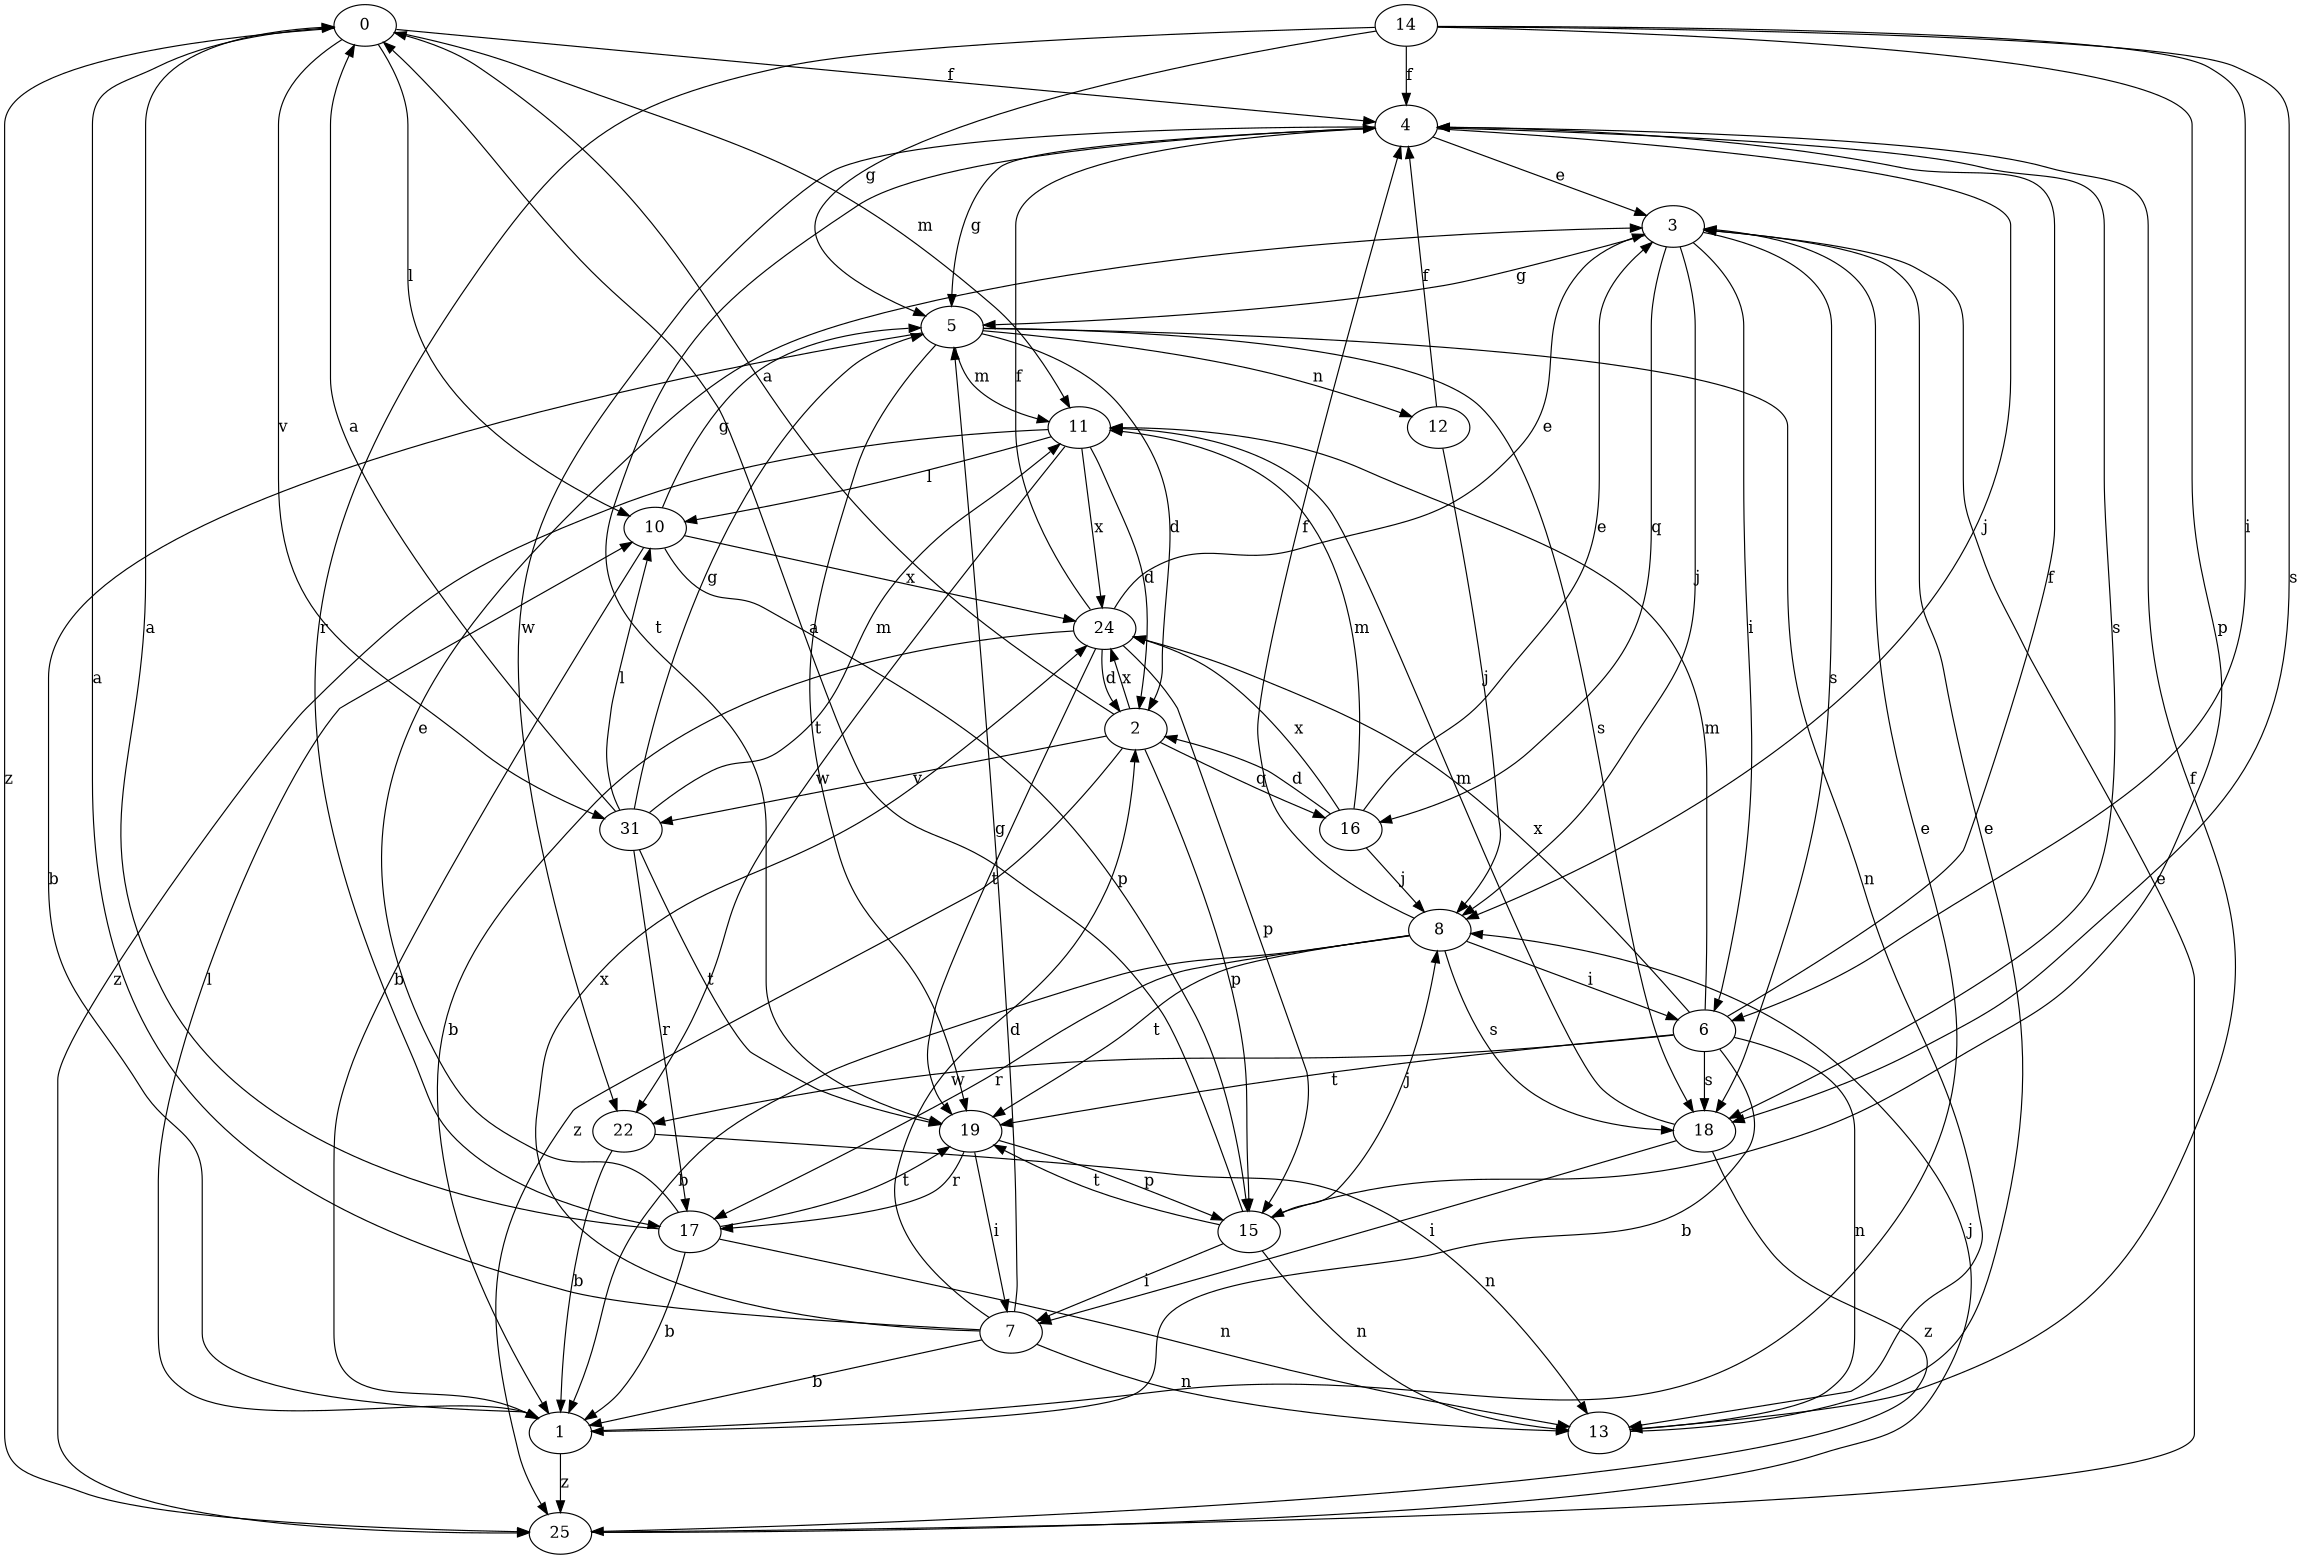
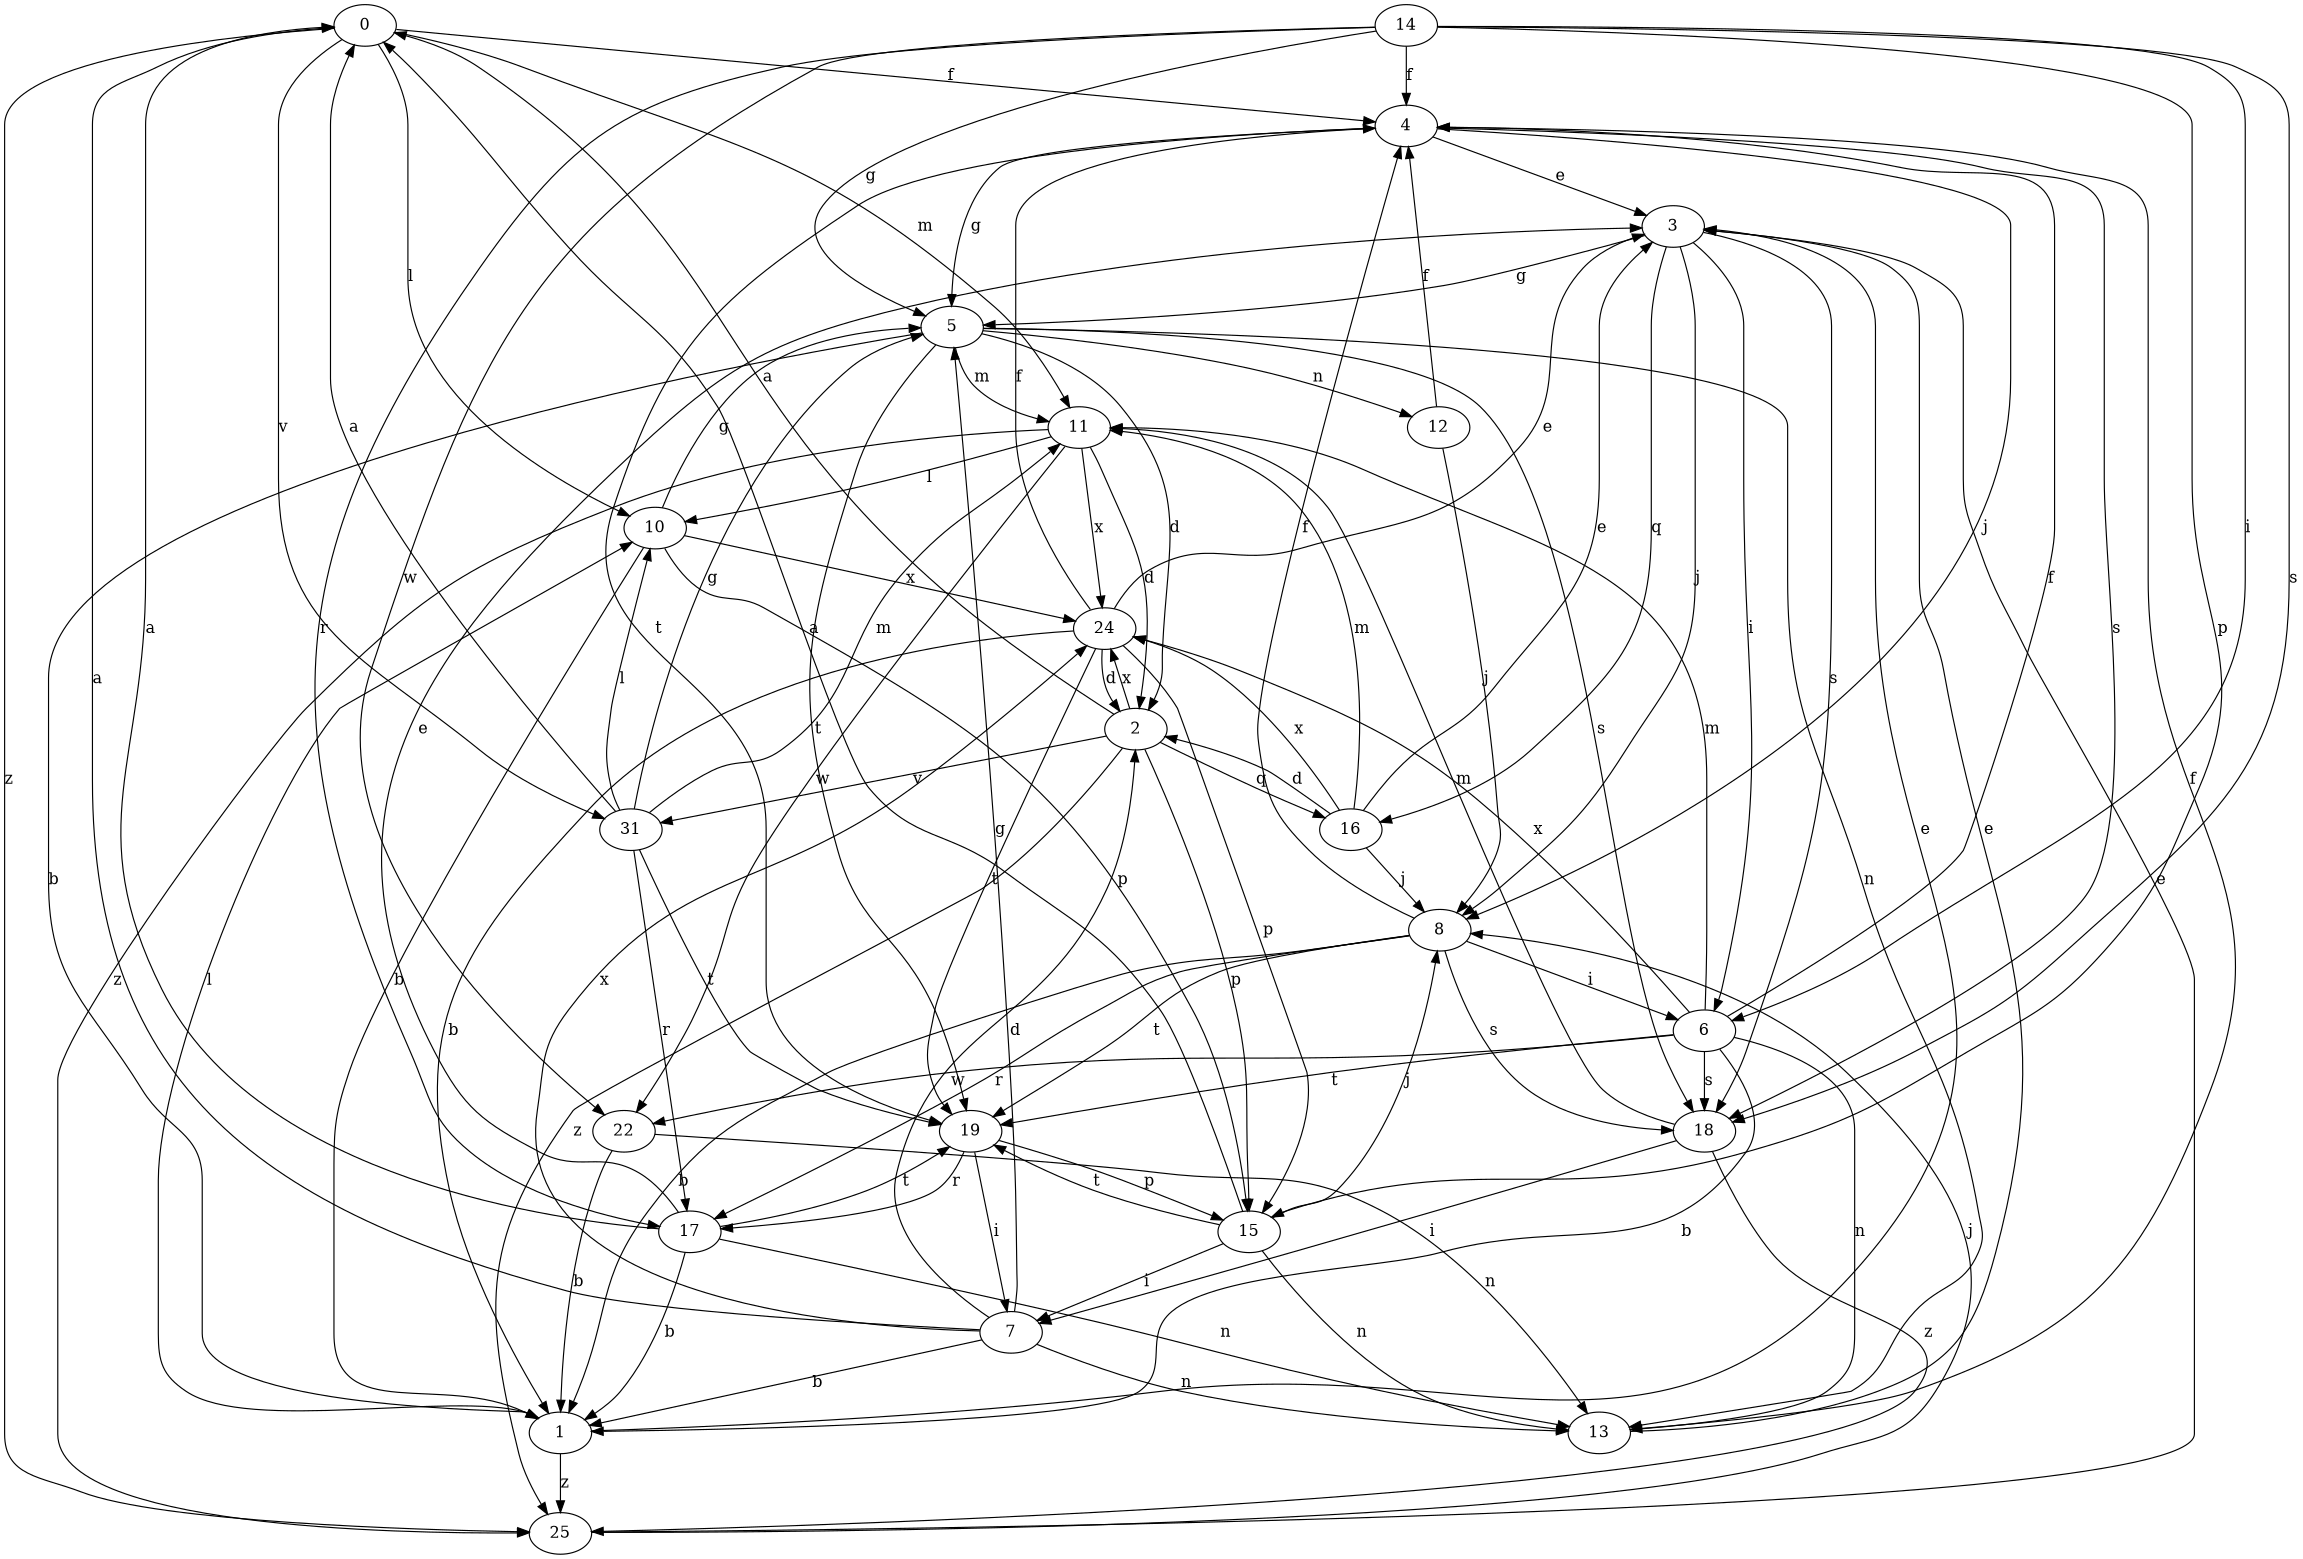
(653, 347) -> (534, 297)
